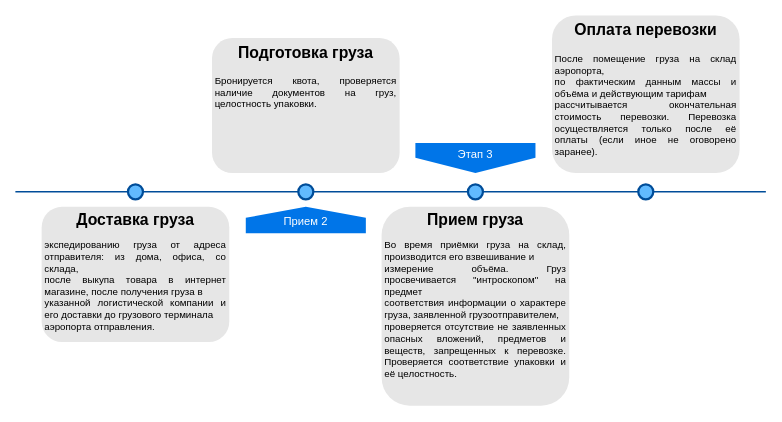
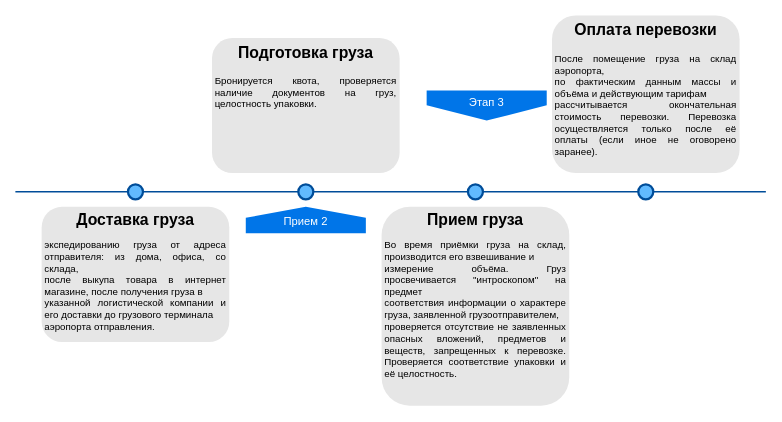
(475, 158) -> (486, 105)
